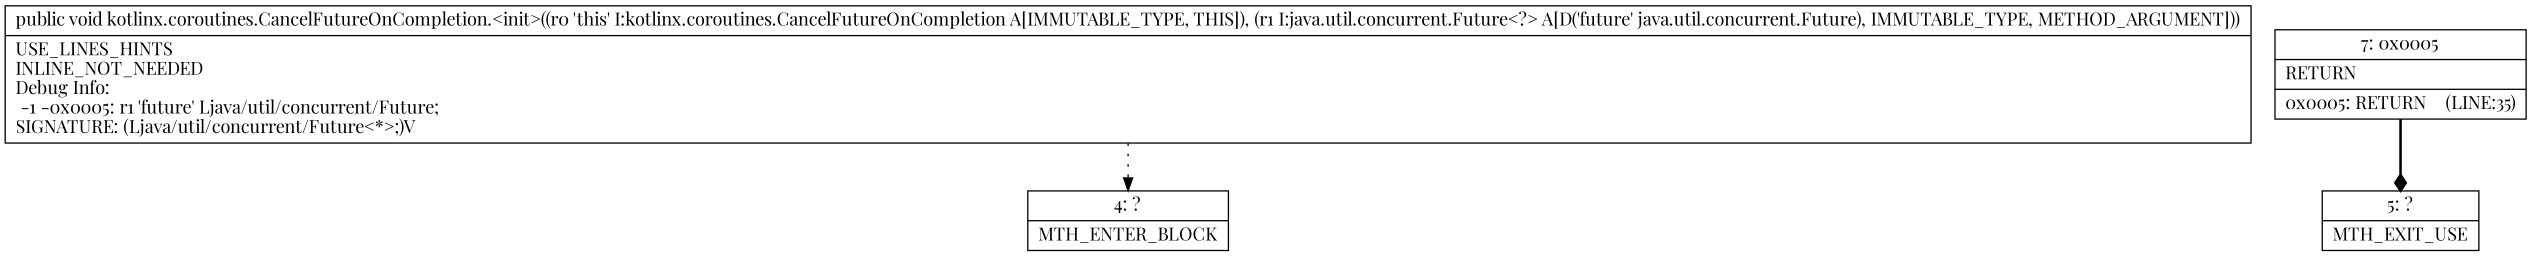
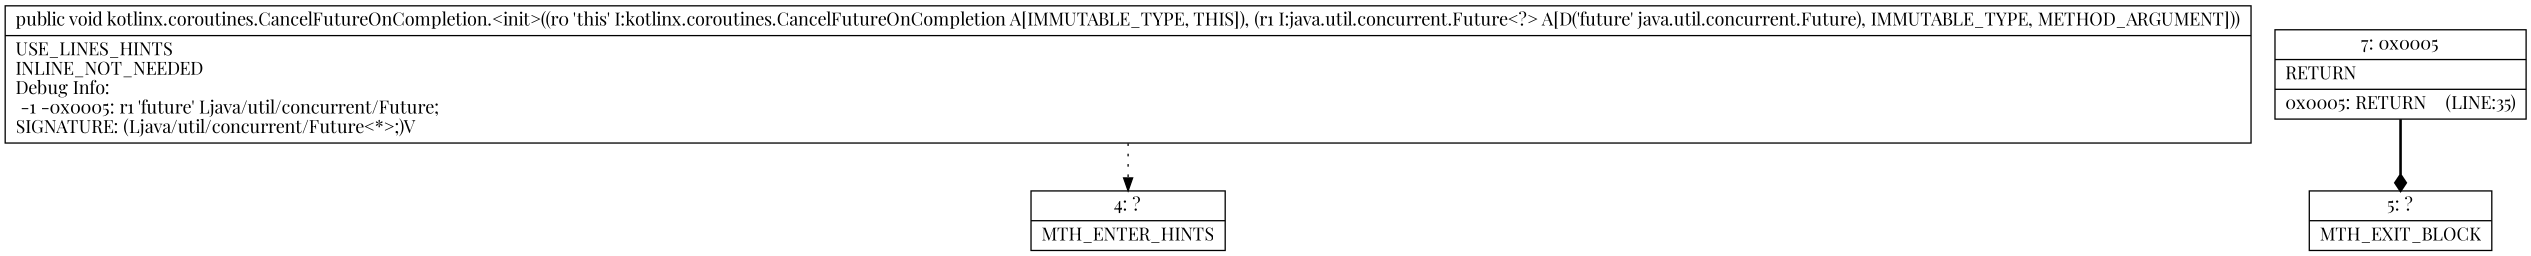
(1128, 235) -> (1128, 235)
(2401, 235) -> (2401, 235)
